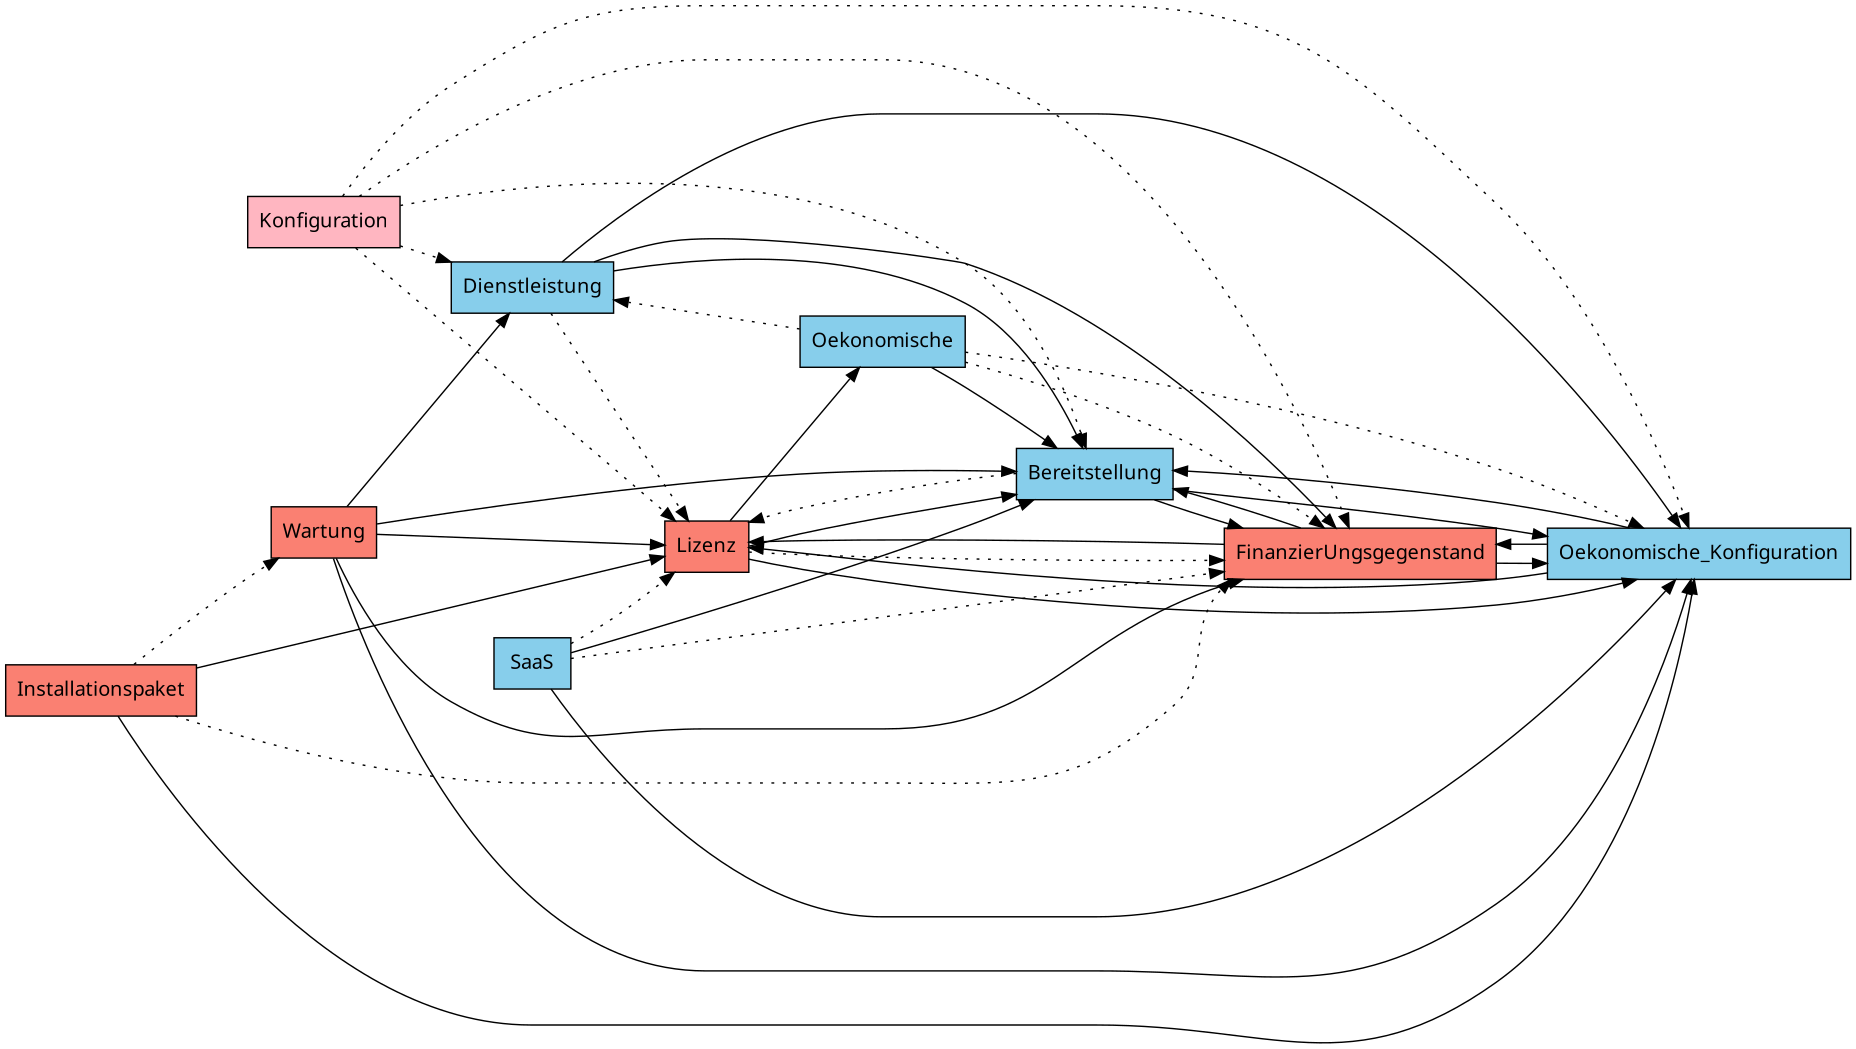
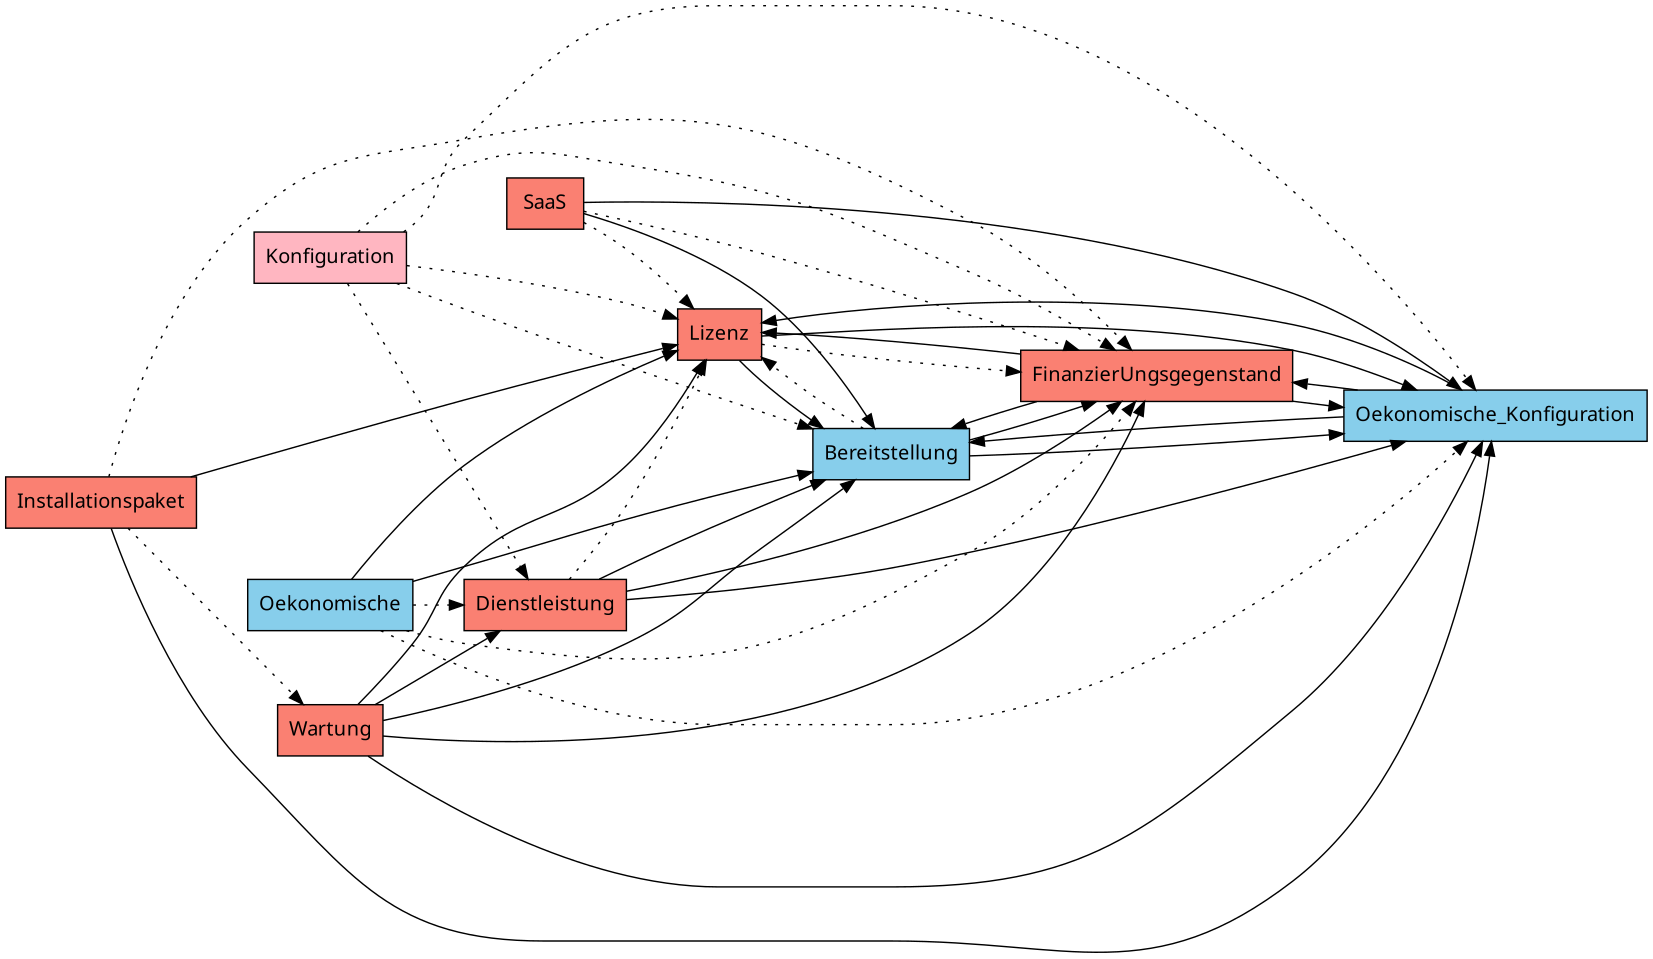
(532, 288) -> (545, 605)
(790, 450) -> (492, 446)
(532, 663) -> (545, 204)
